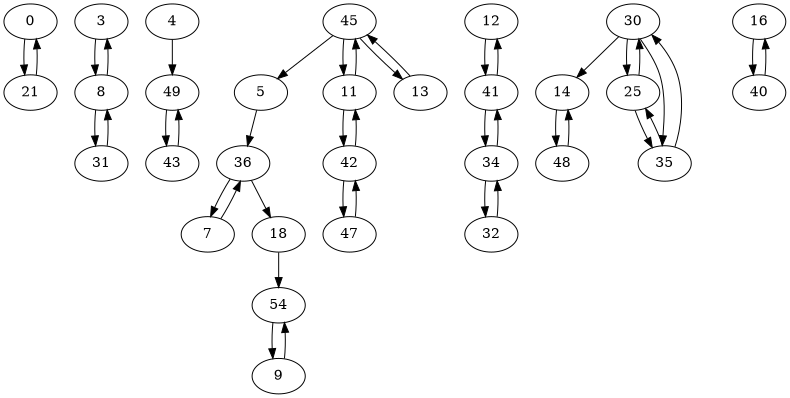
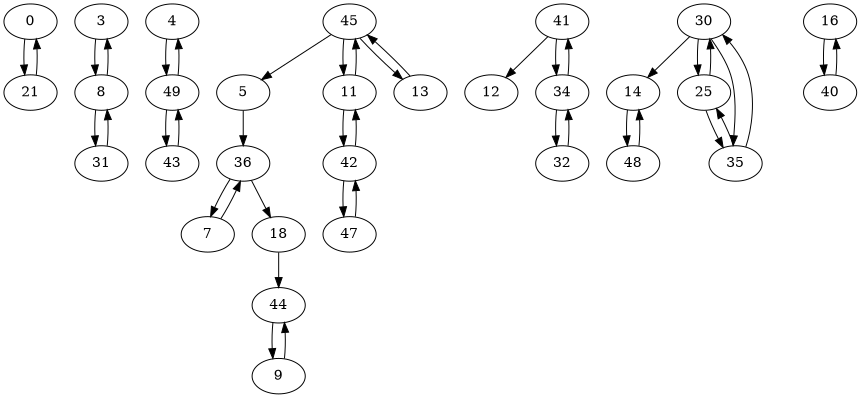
(485, 52) -> none
none -> (179, 62)
(279, 305) -> (279, 305)
